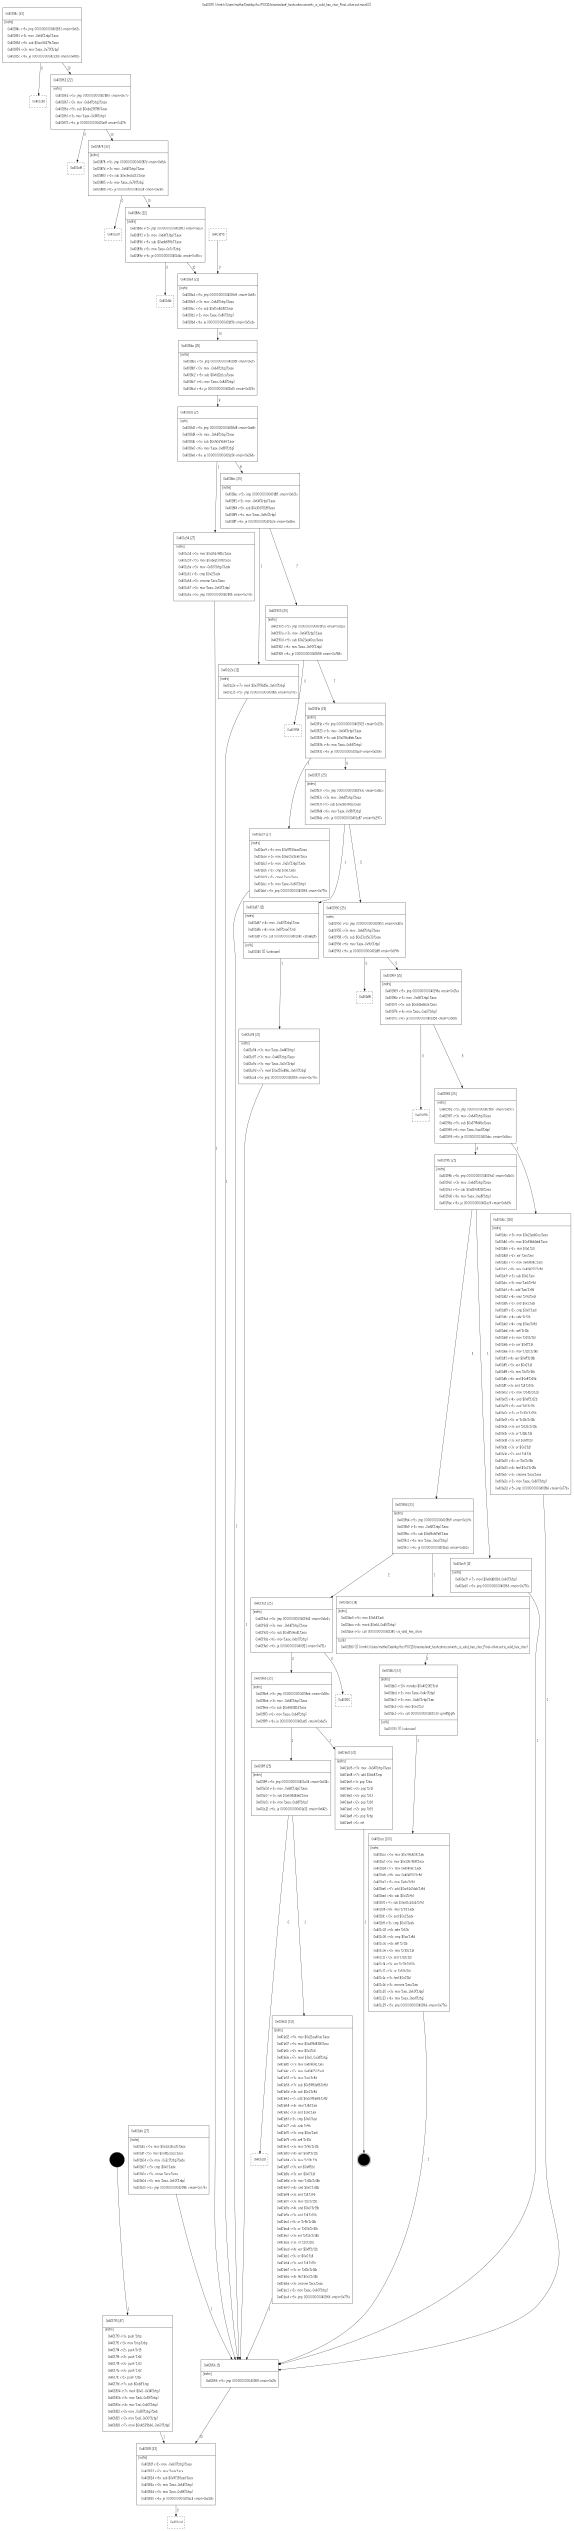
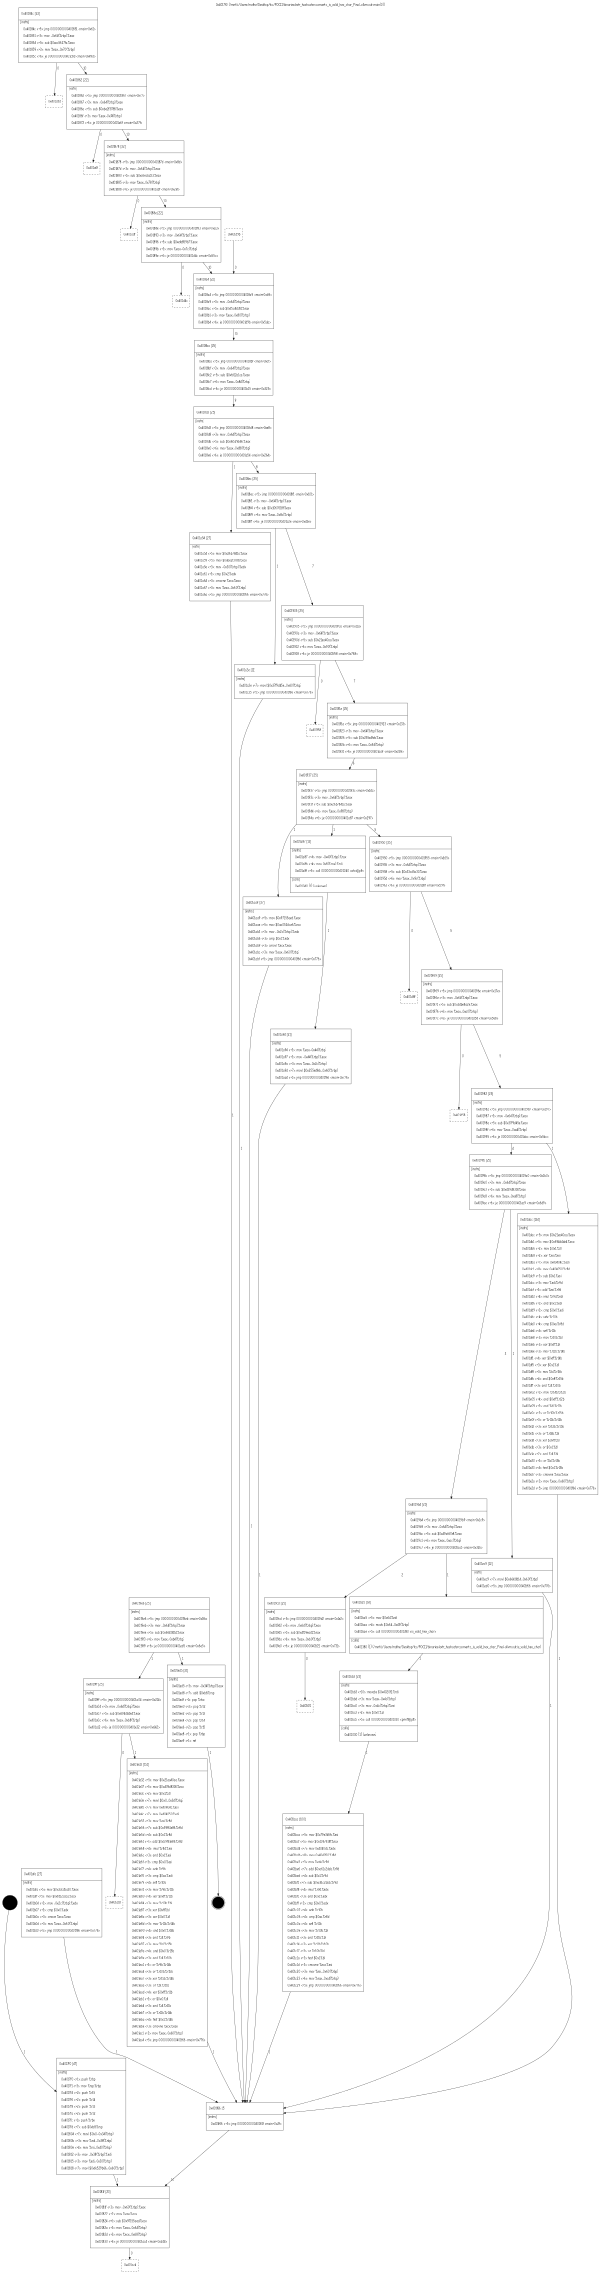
(295, 790) -> (281, 858)
(291, 1662) -> none
